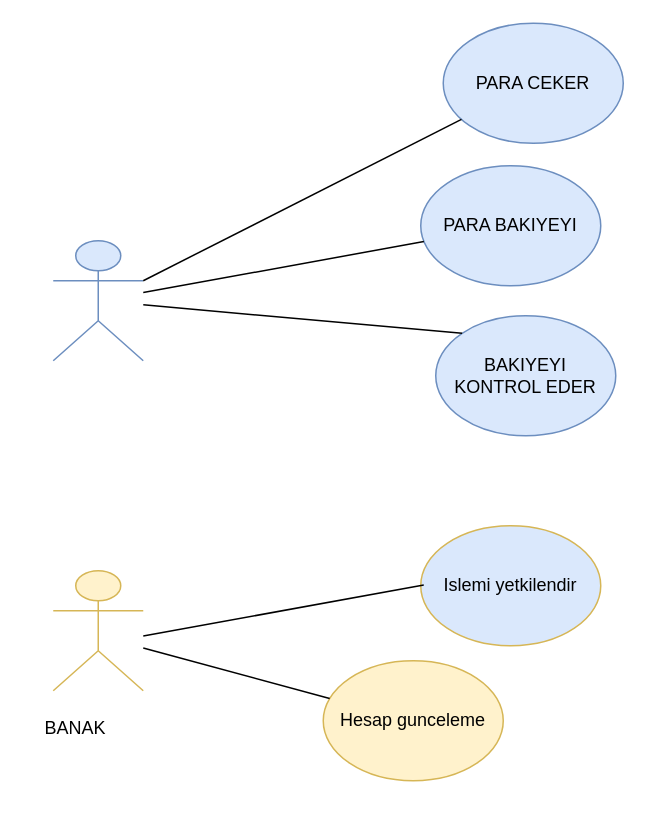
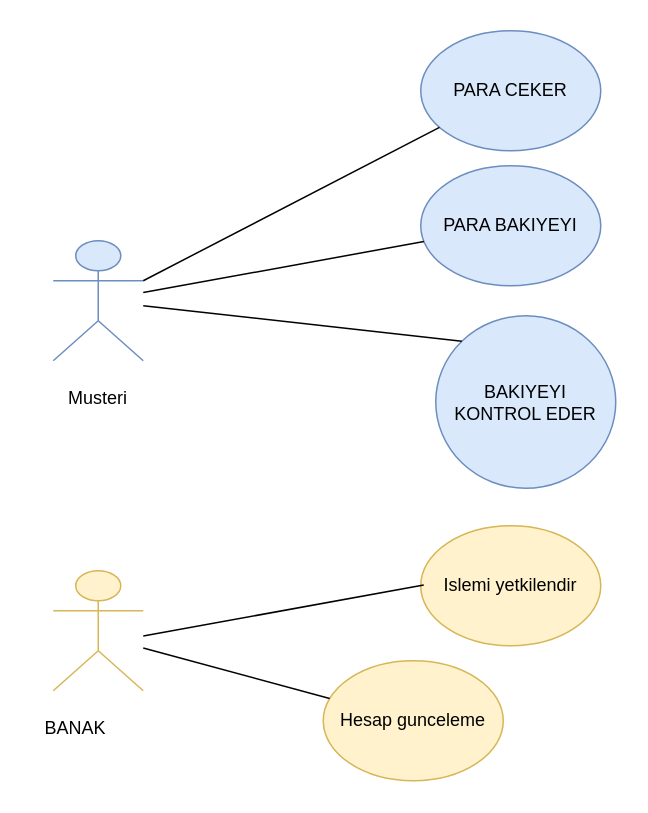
(533, 83) -> (511, 91)
(526, 376) -> (526, 402)
none -> (98, 398)
(511, 586) -> (511, 586)
